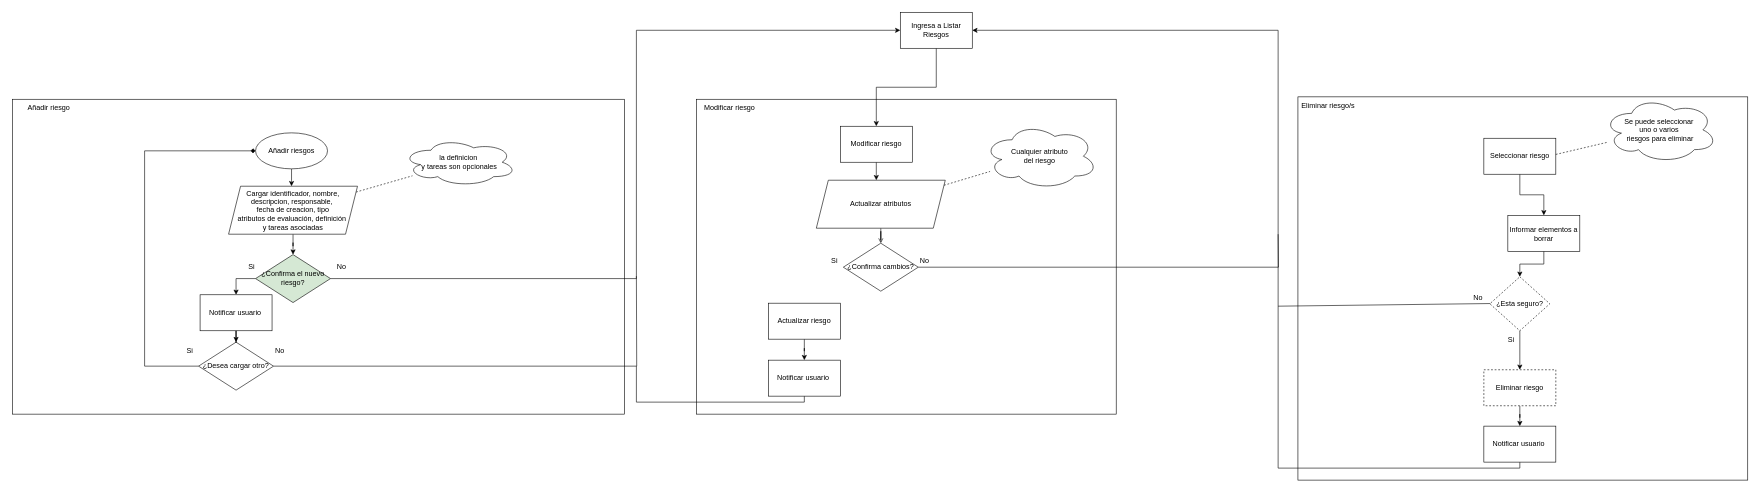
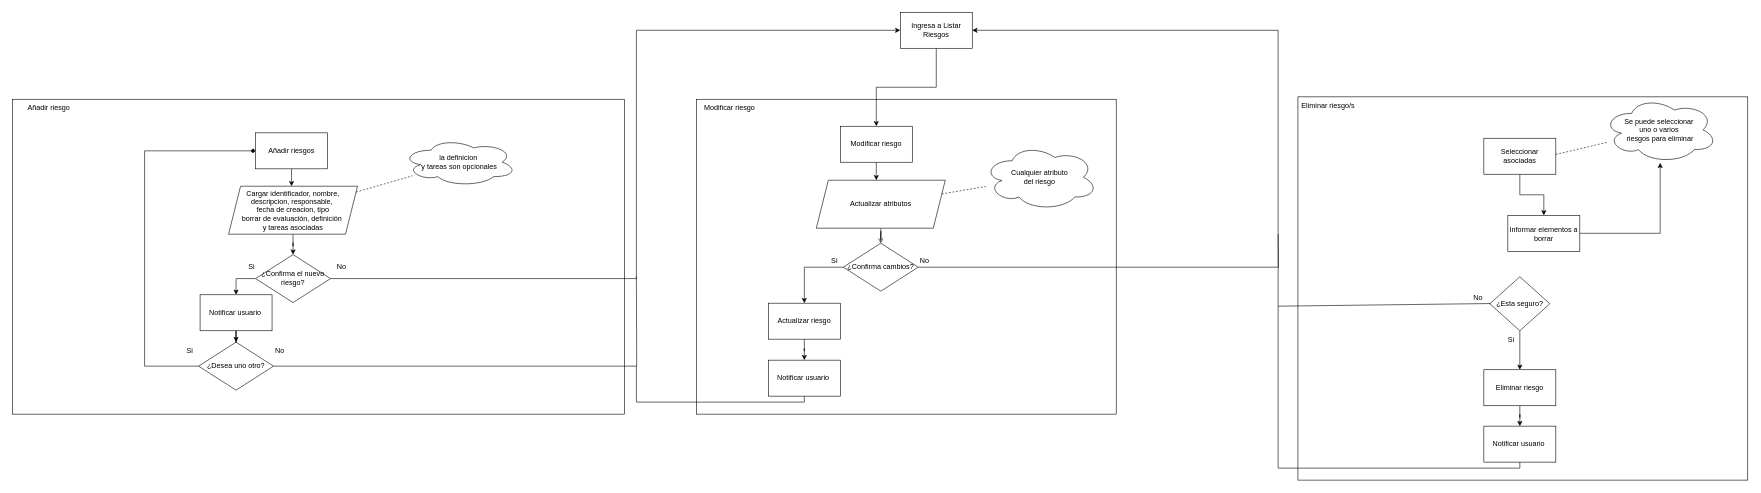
(291, 151) -> (291, 151)
(1041, 156) -> (1041, 177)
(1520, 156) -> (1520, 156)
(293, 210) -> (293, 210)
(1544, 264) -> (1659, 233)
none -> (804, 267)
(293, 279) -> (293, 279)
(1520, 304) -> (1520, 304)
(236, 366) -> (236, 366)
(1520, 388) -> (1520, 388)
